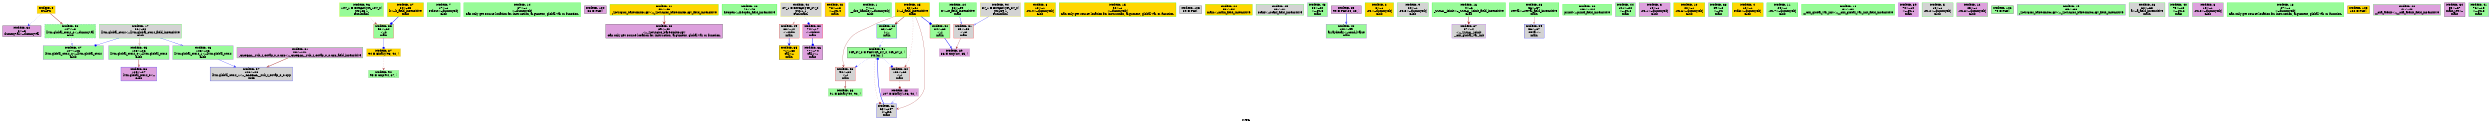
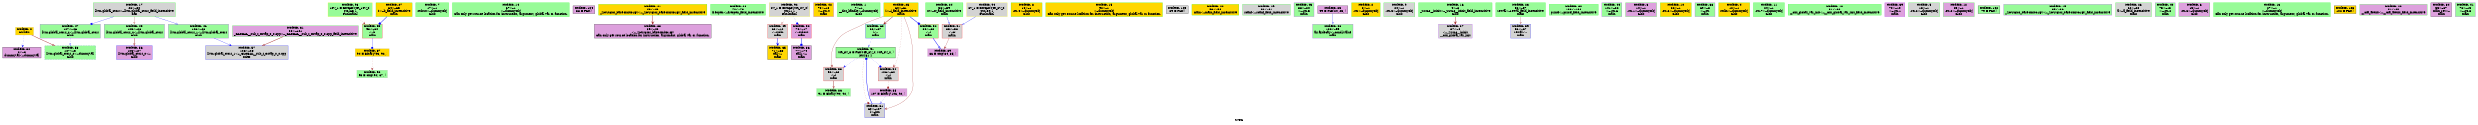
(1346, 18) -> (1333, 18)
(140, 36) -> (134, 14)
(72, 41) -> (70, 41)
